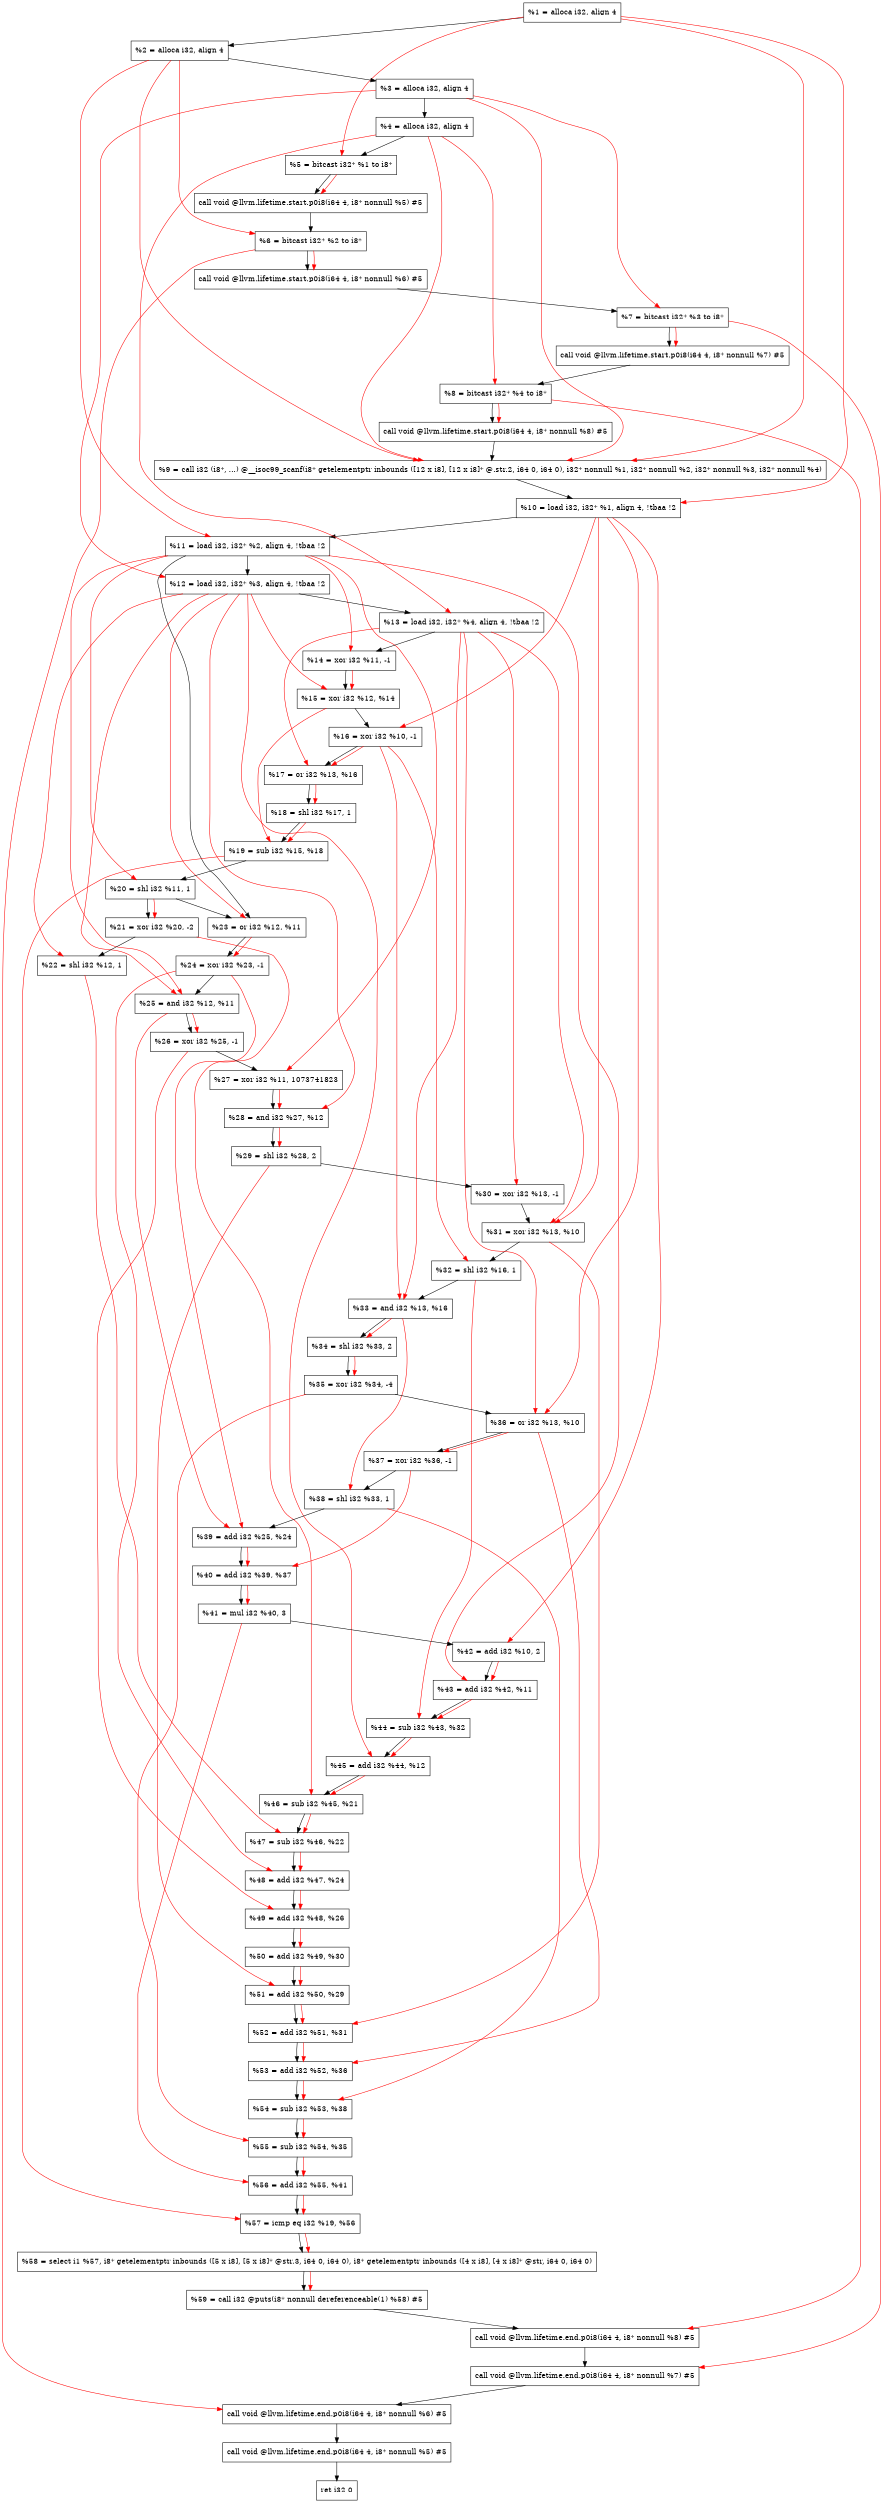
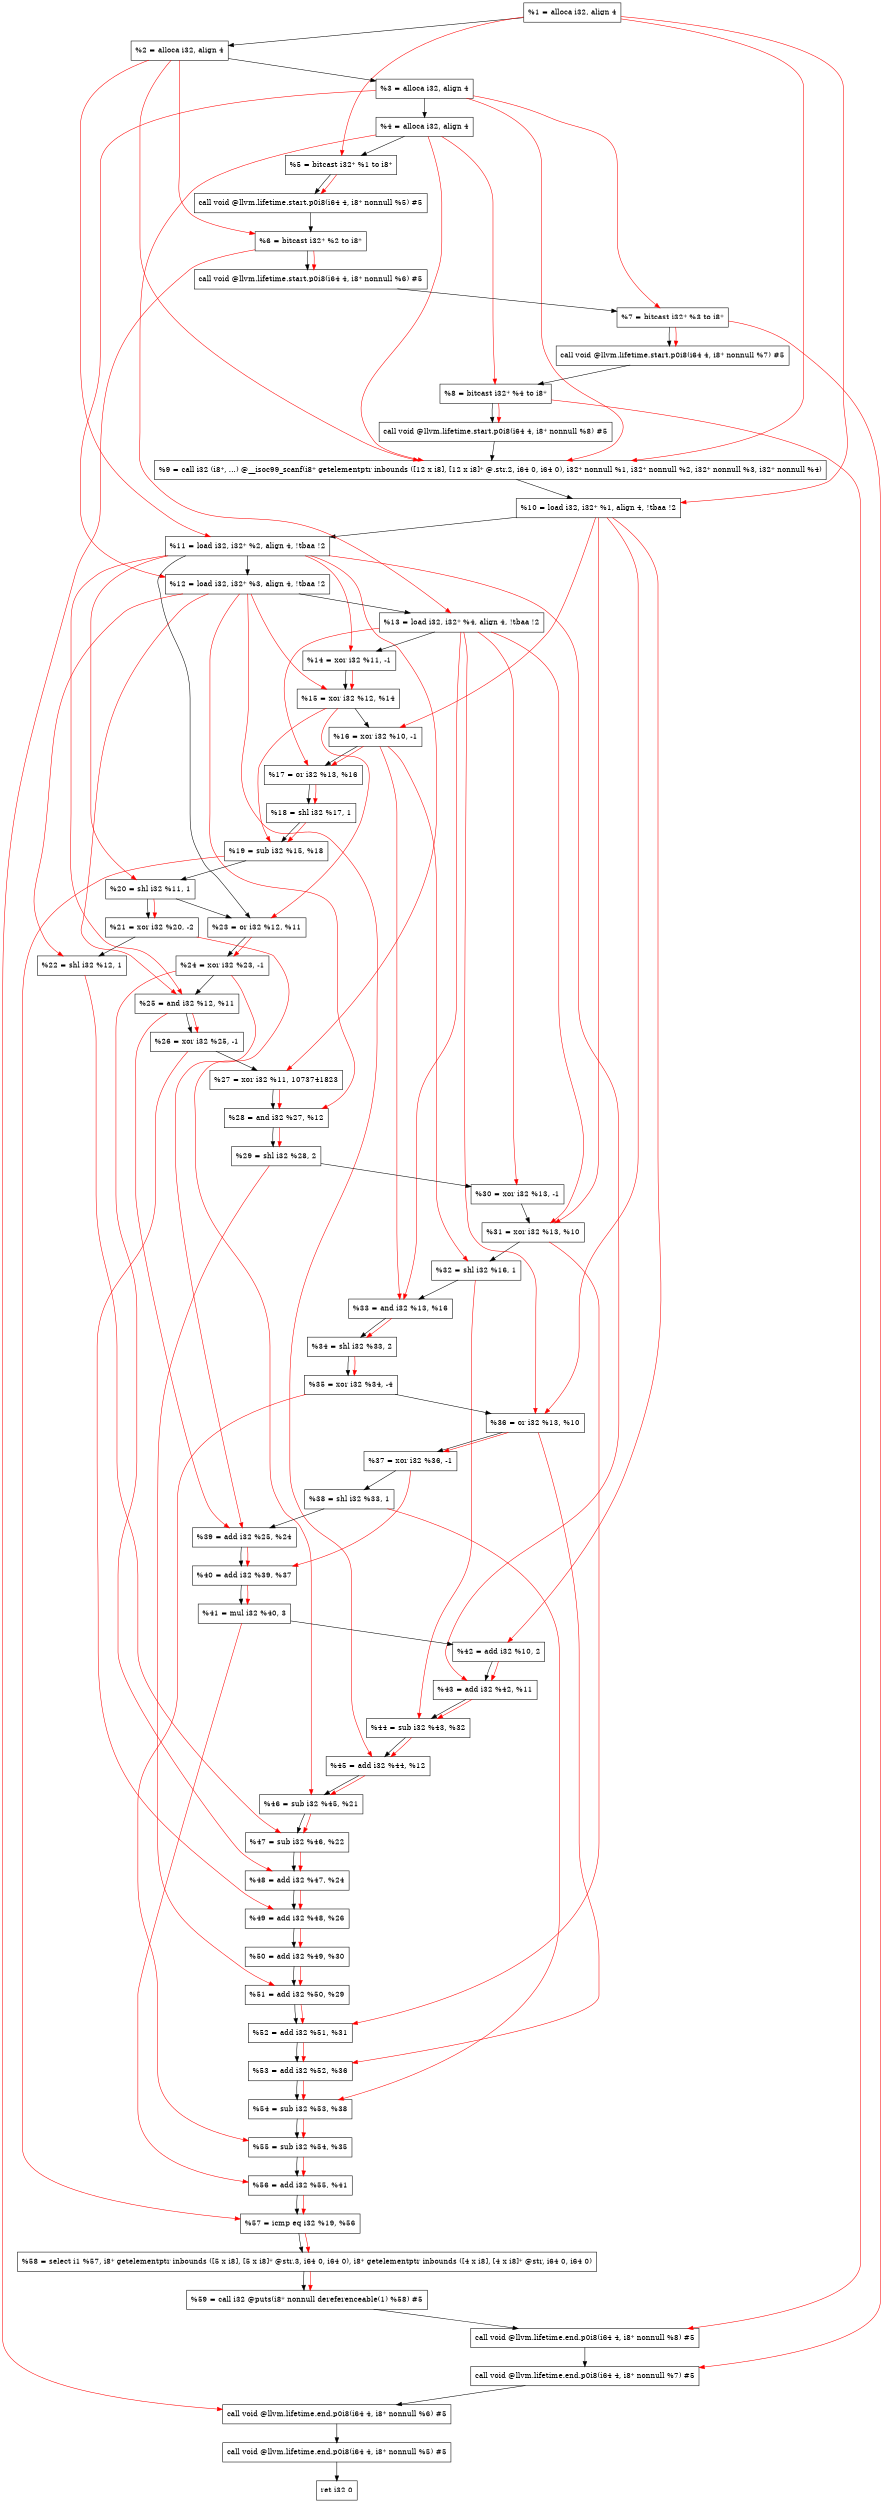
(170, 756) -> (364, 811)
(396, 1408) -> none
